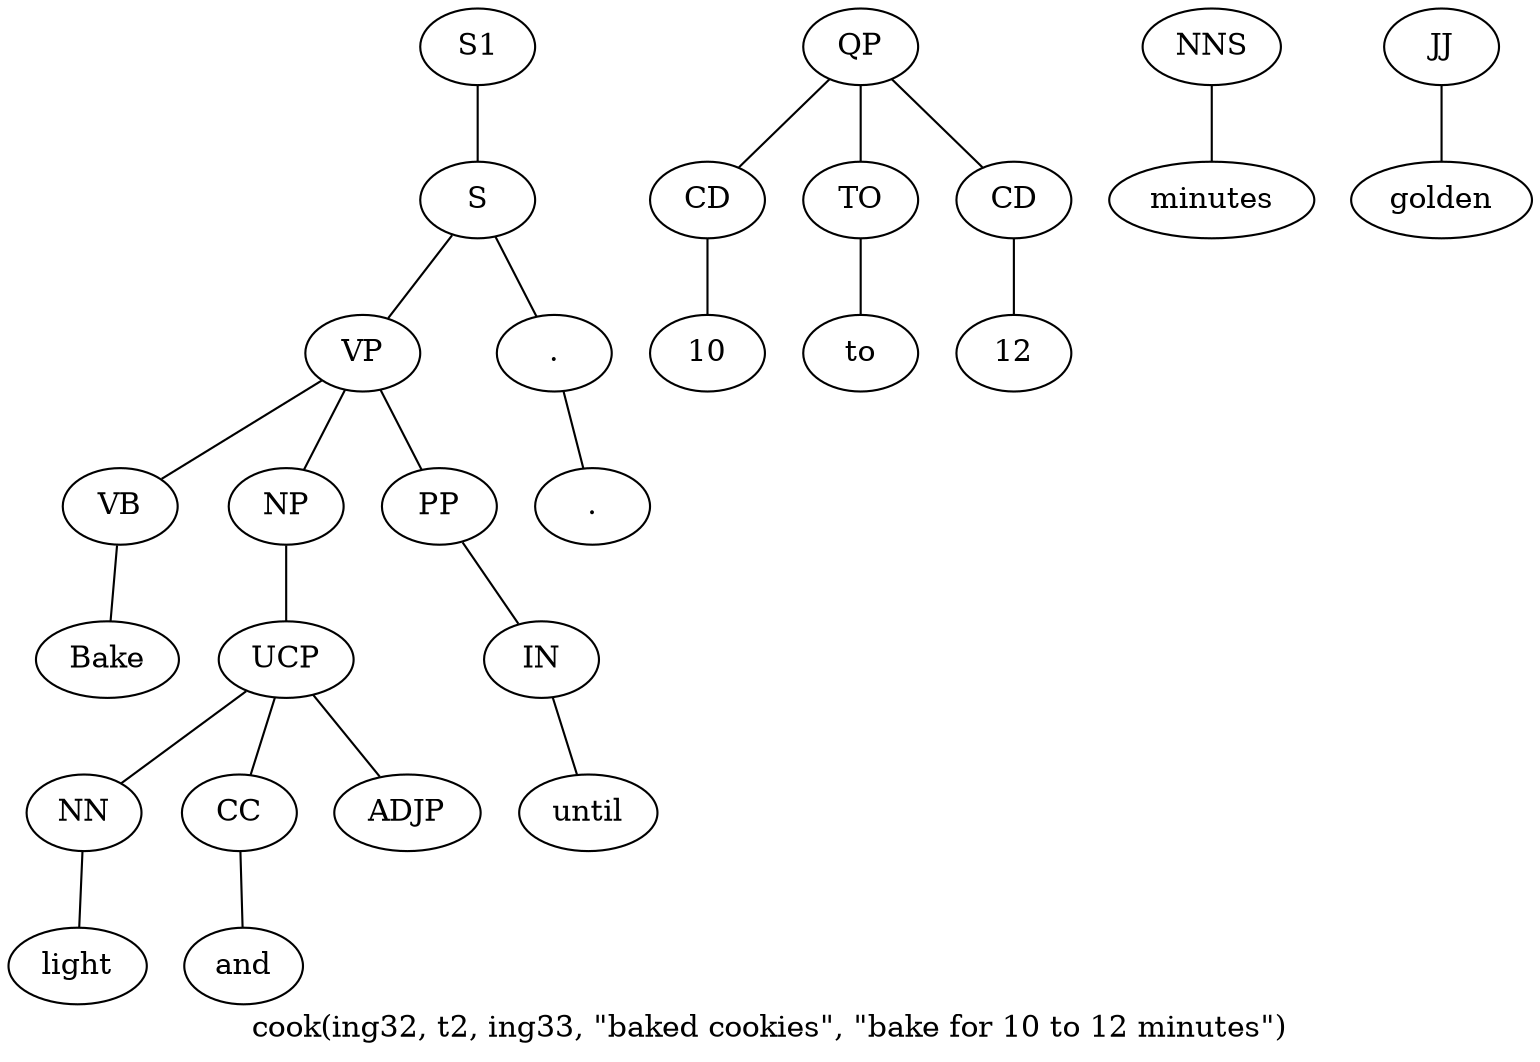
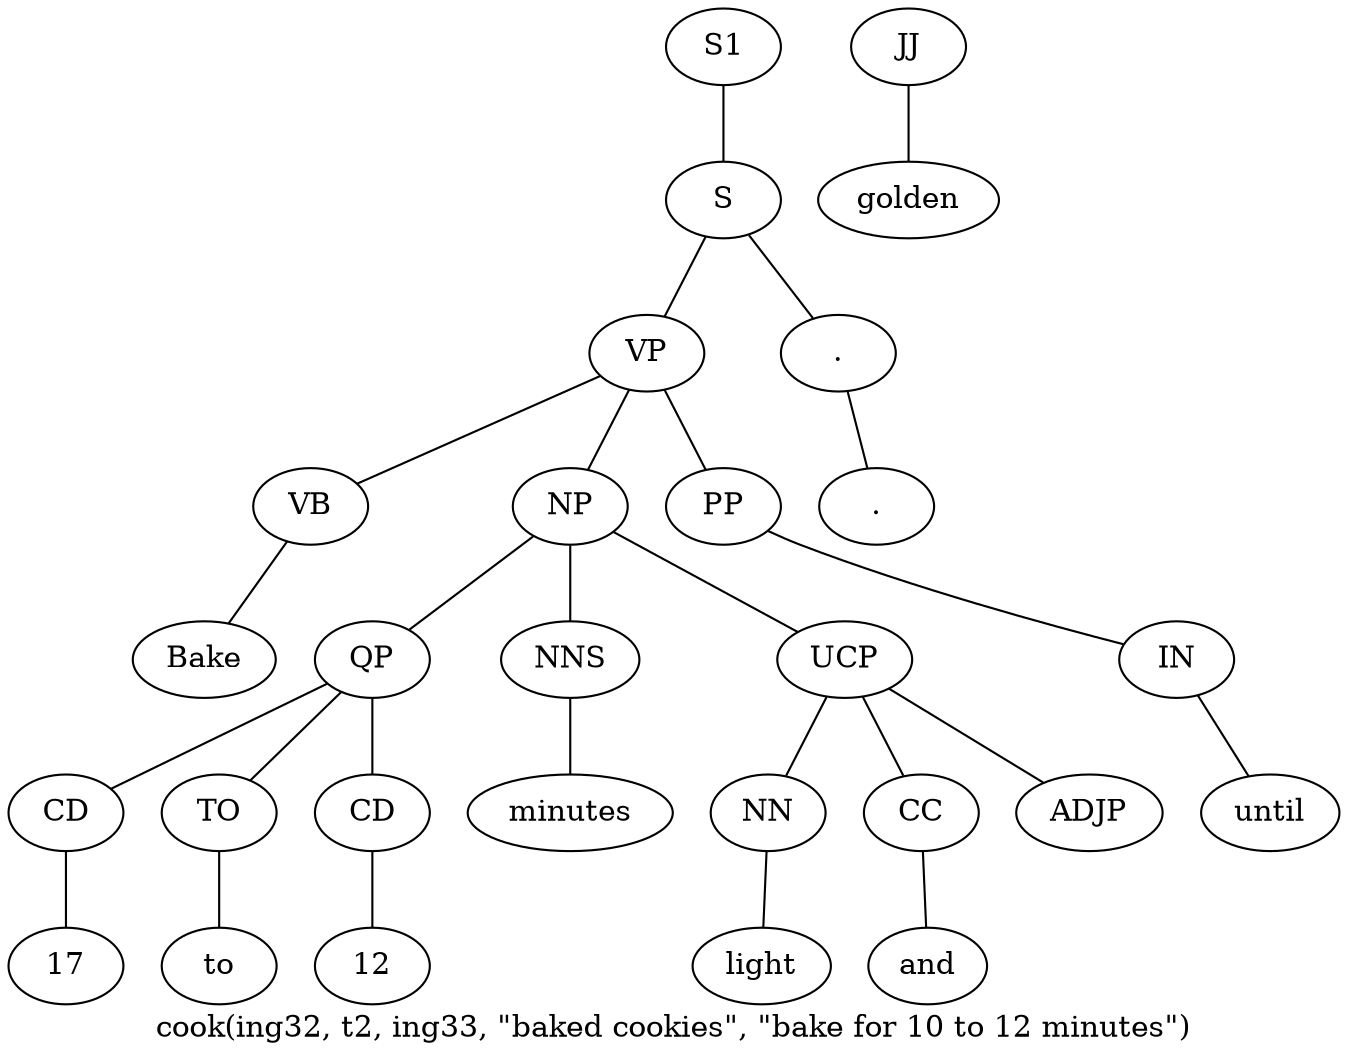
(707, 353) -> (66, 966)
none -> (471, 583)
none -> (570, 583)
